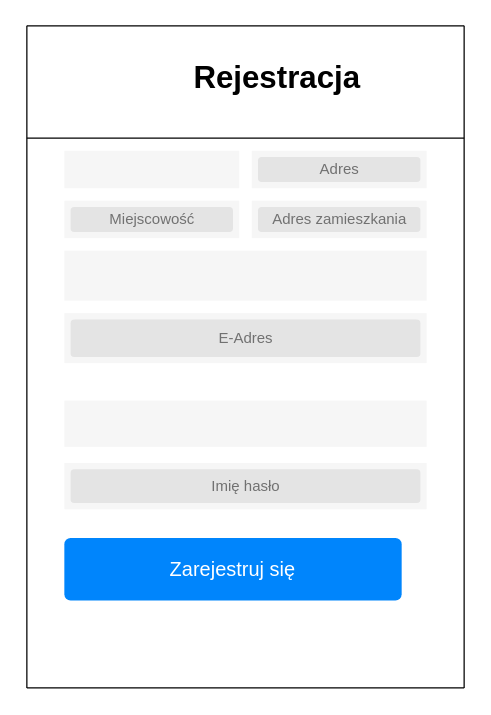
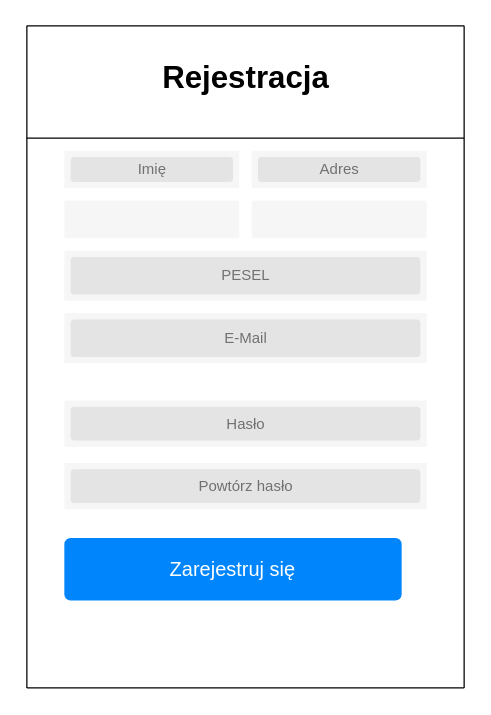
(278, 76) -> (246, 76)
none -> (152, 169)
(152, 219) -> none
(339, 219) -> none
none -> (246, 276)
(246, 338) -> (246, 338)
none -> (246, 424)
(246, 487) -> (246, 487)
